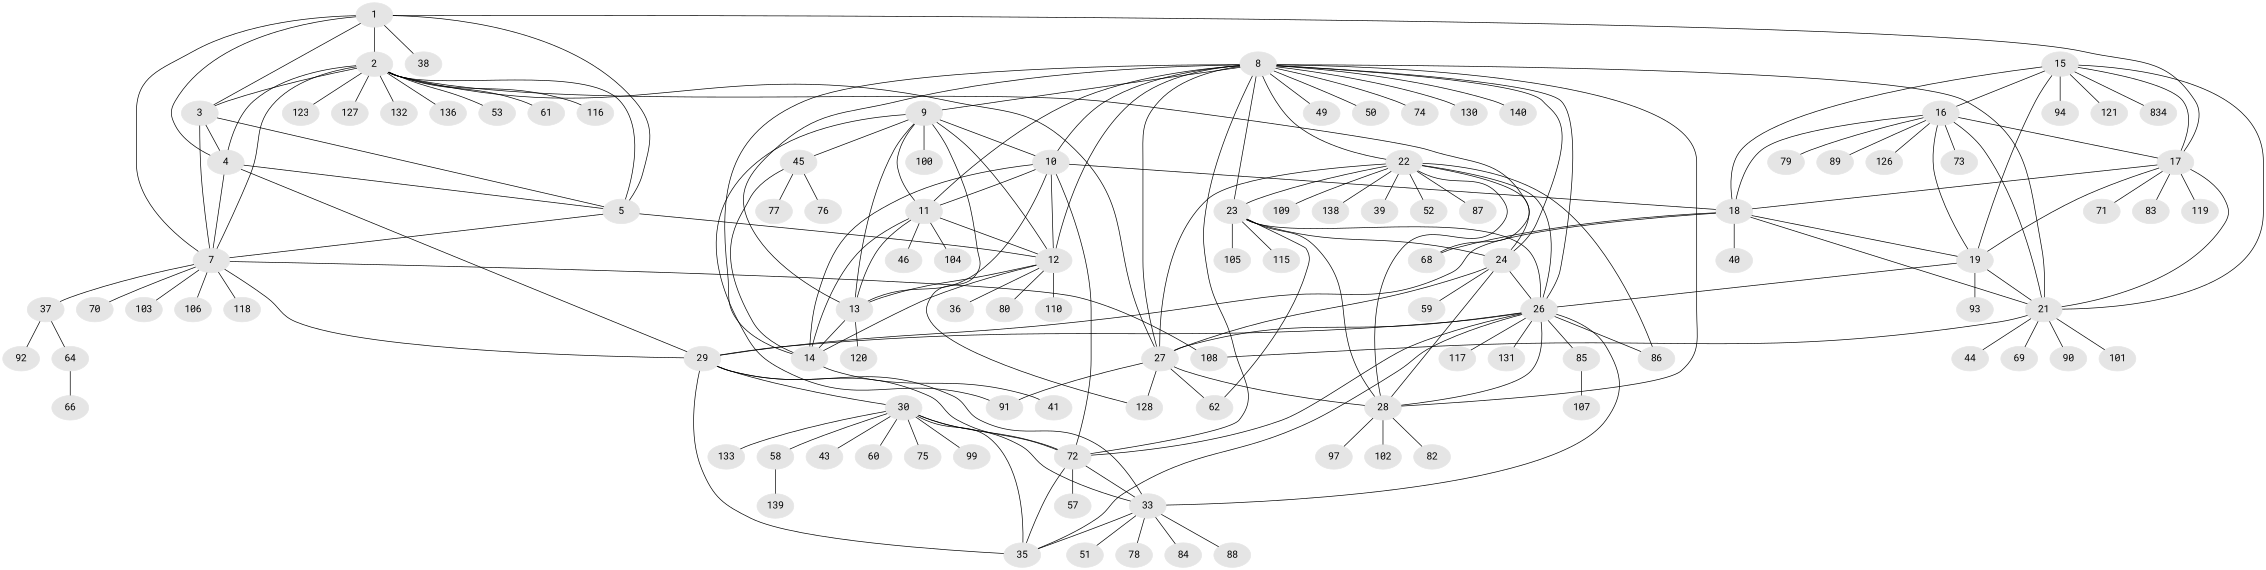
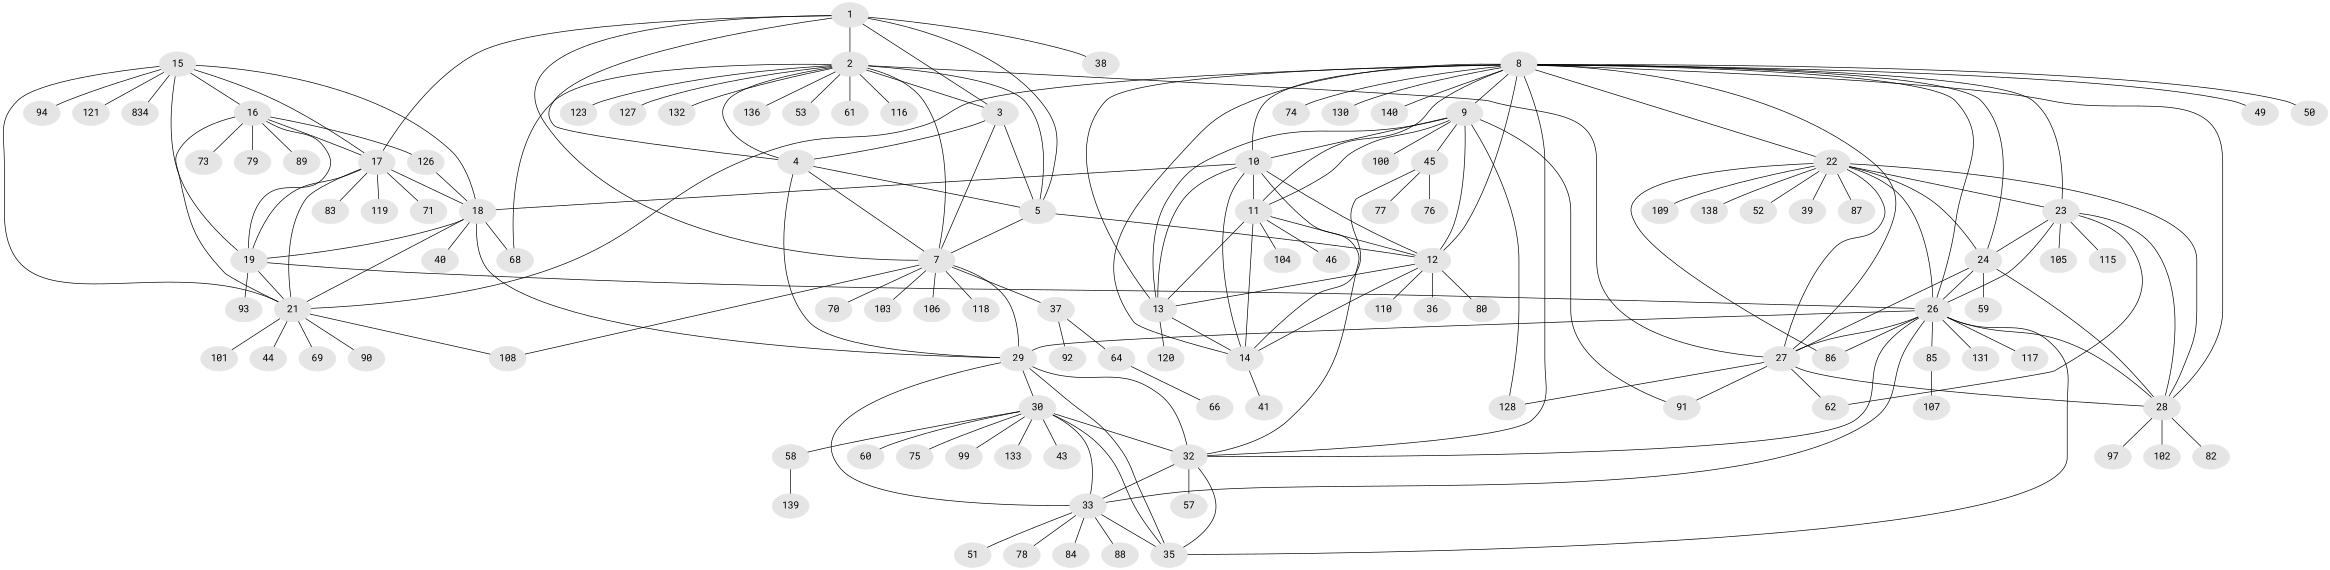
(1813, 131) -> (452, 187)
(1073, 457) -> (1189, 457)
